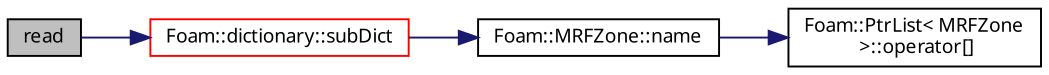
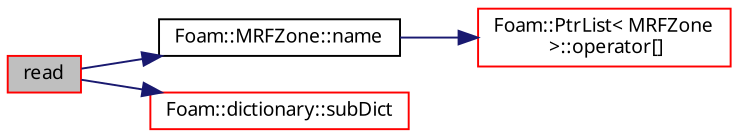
(44, 38) -> (44, 74)
(434, 38) -> (112, 64)
(915, 38) -> (604, 38)
